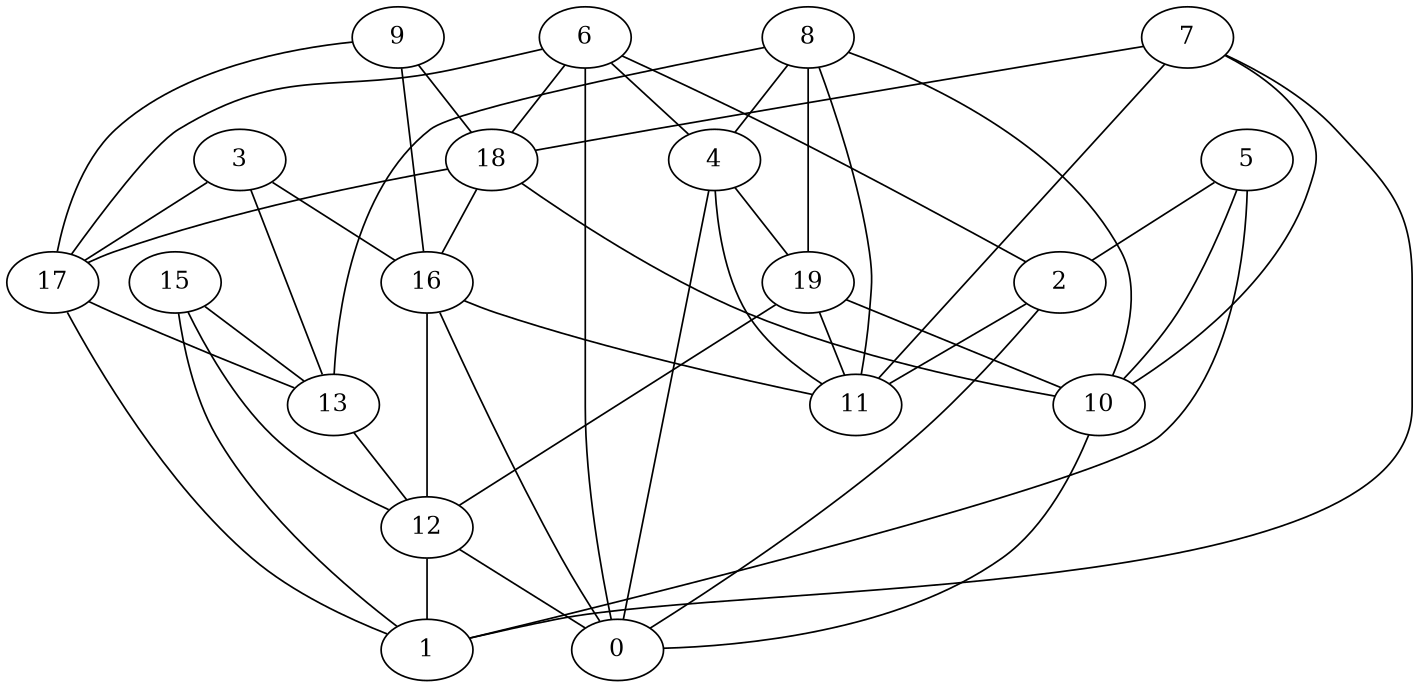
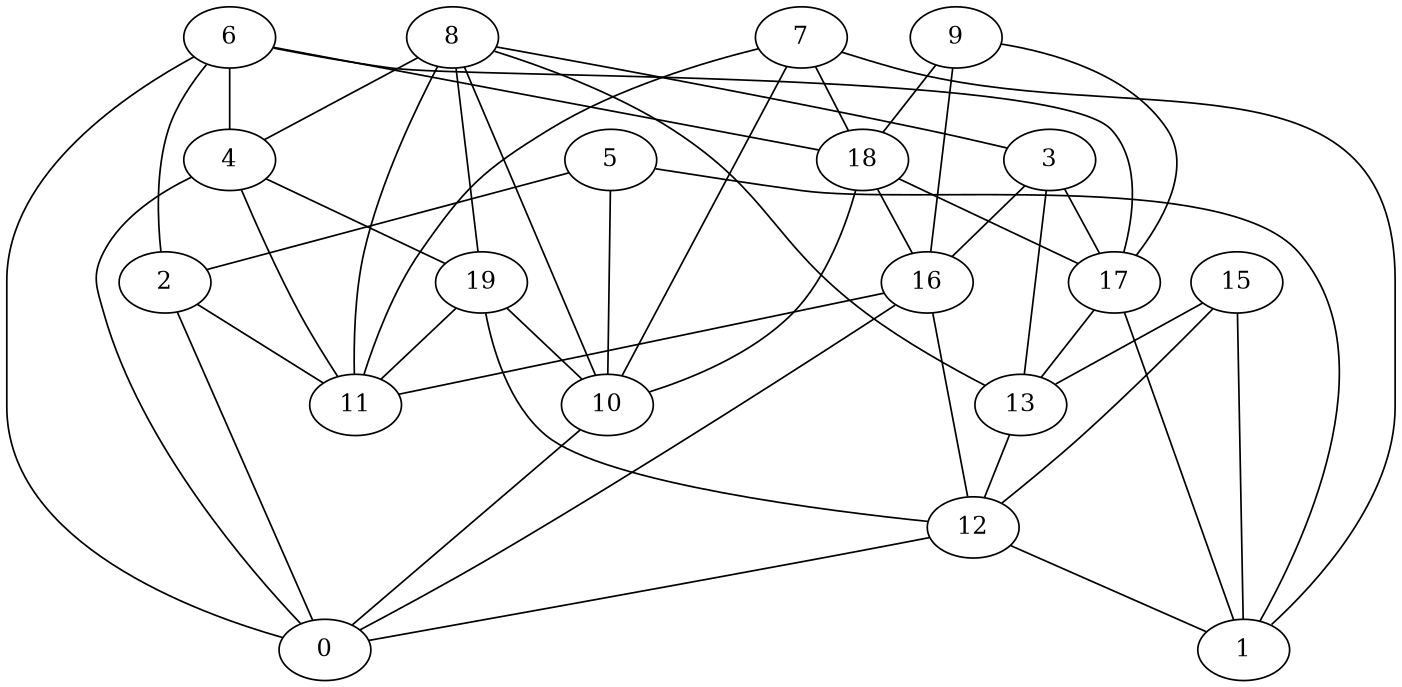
none -> (753, 95)
